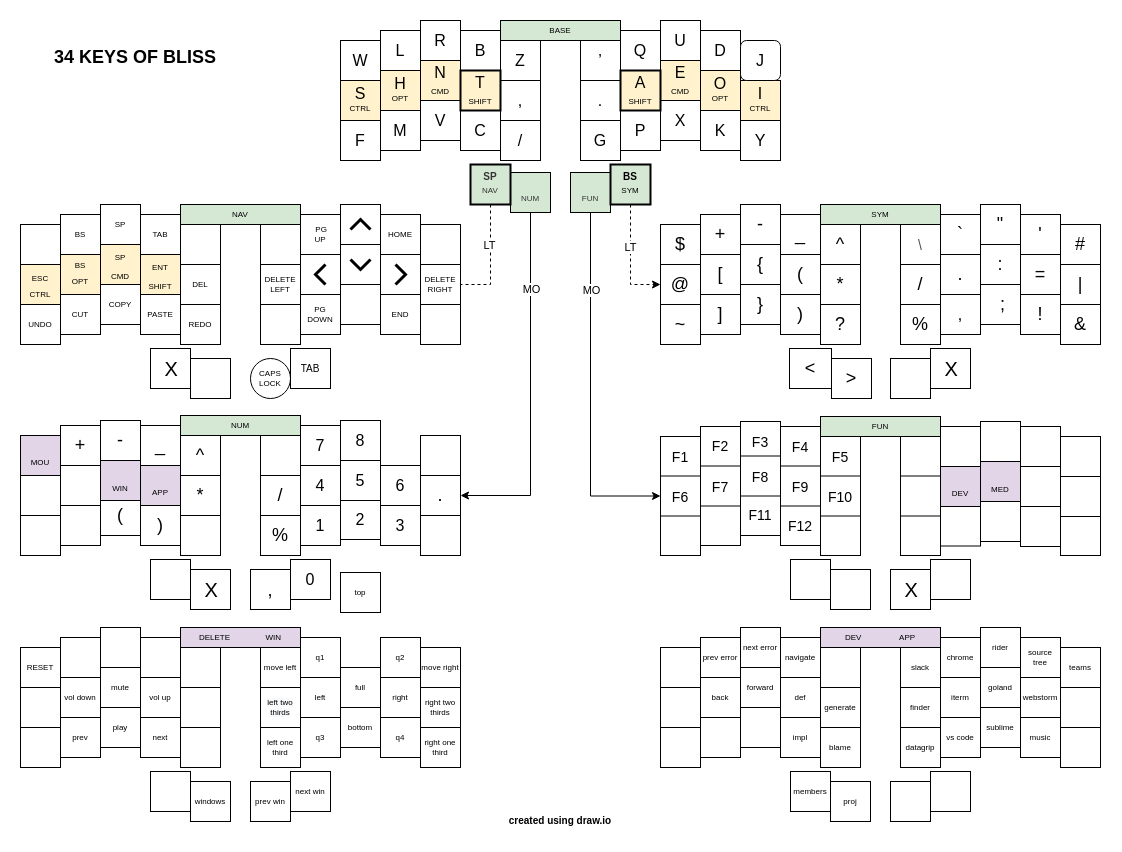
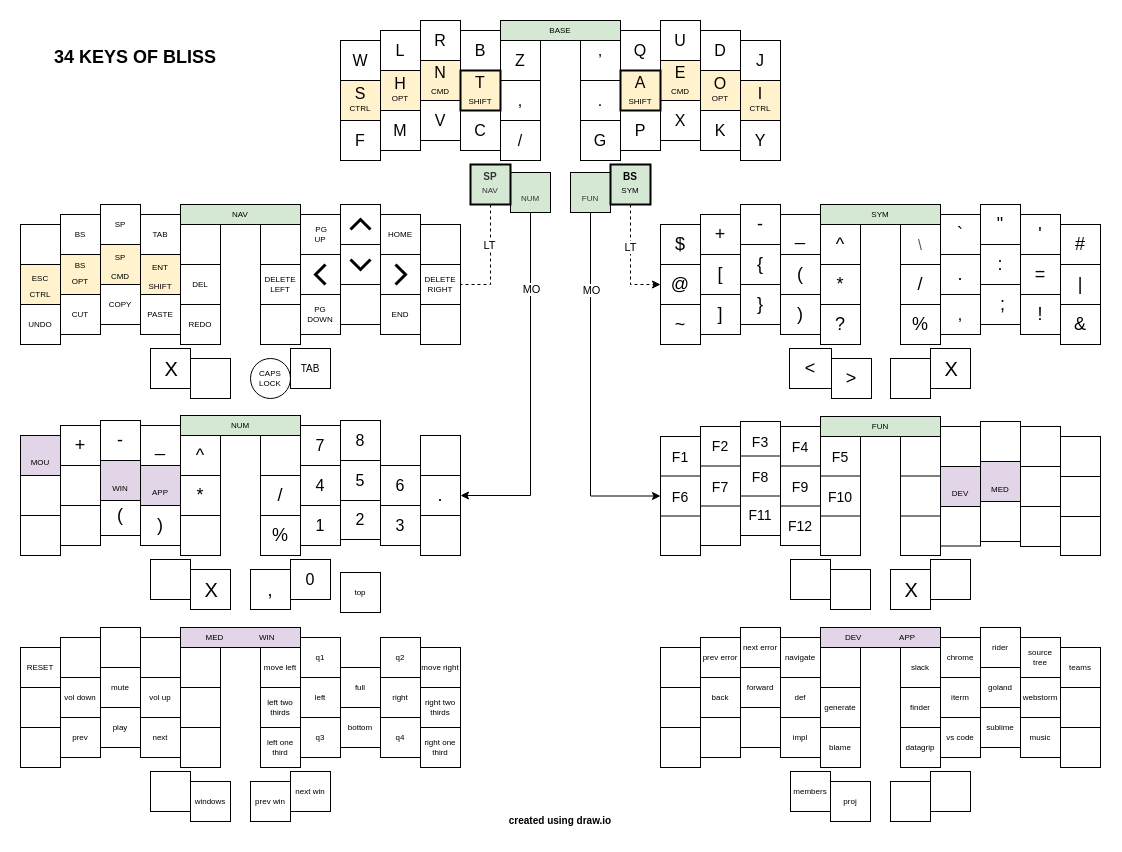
(761, 61) -> (761, 61)
(241, 638) -> (241, 638)
